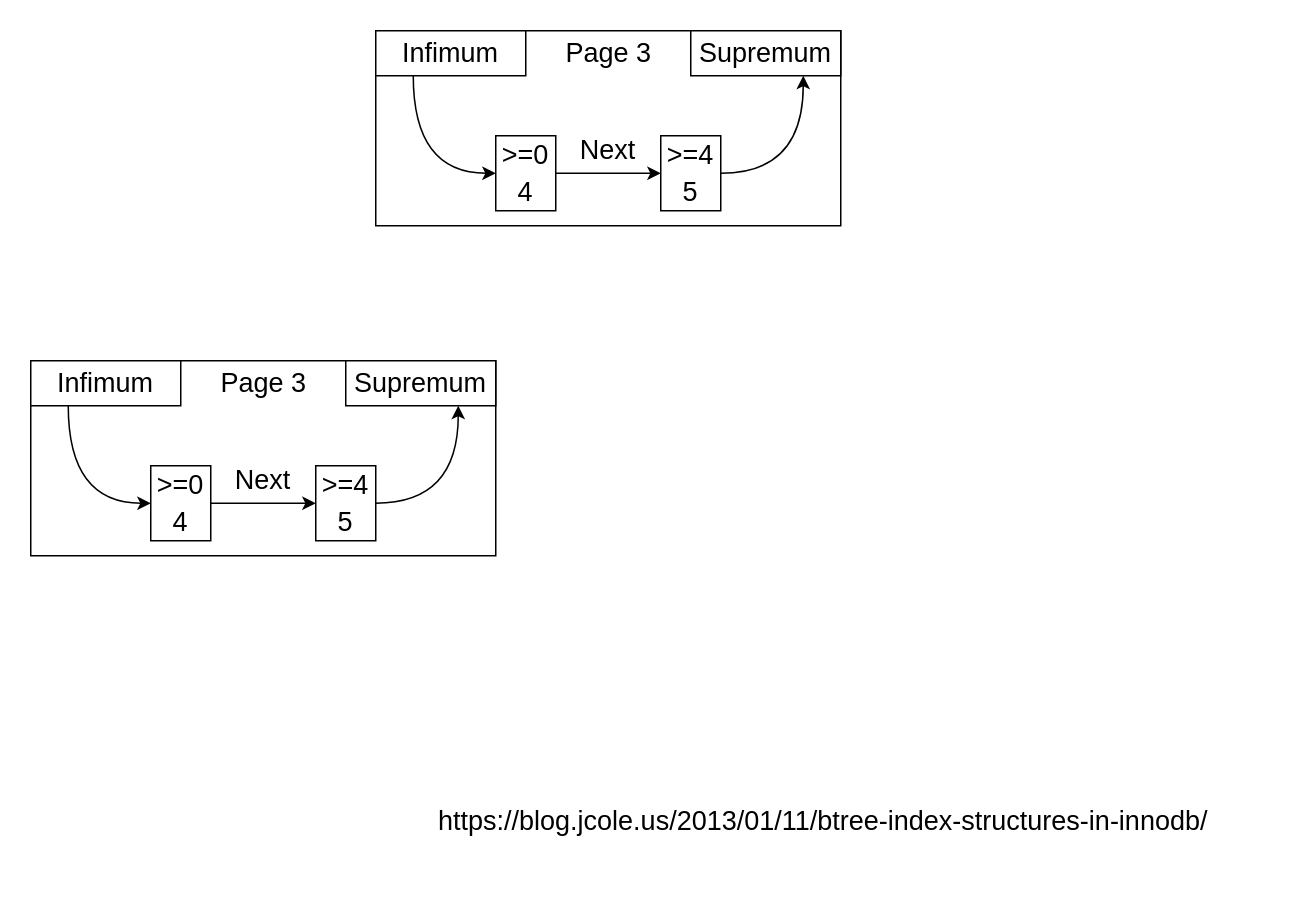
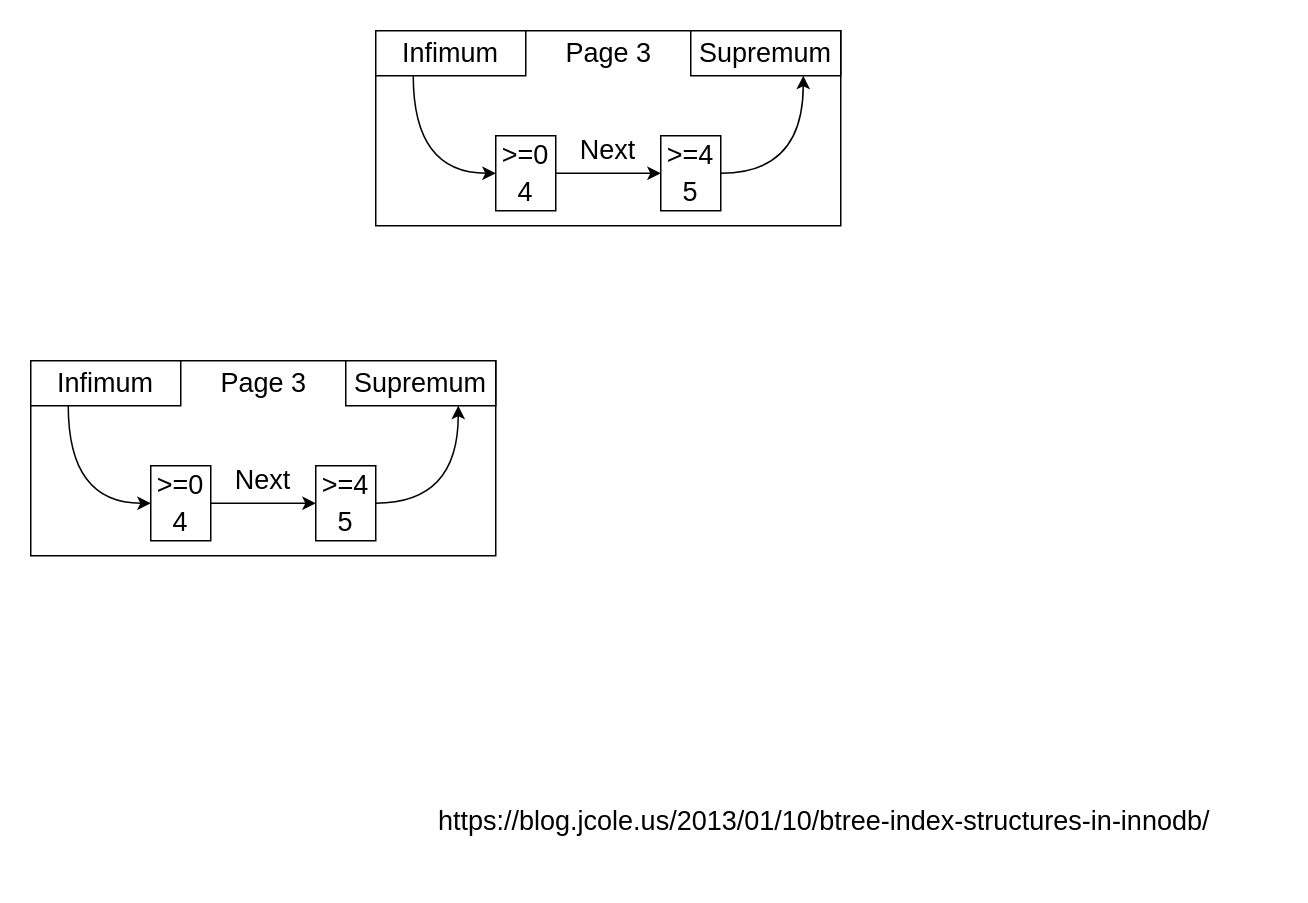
(857, 839) -> (857, 839)
